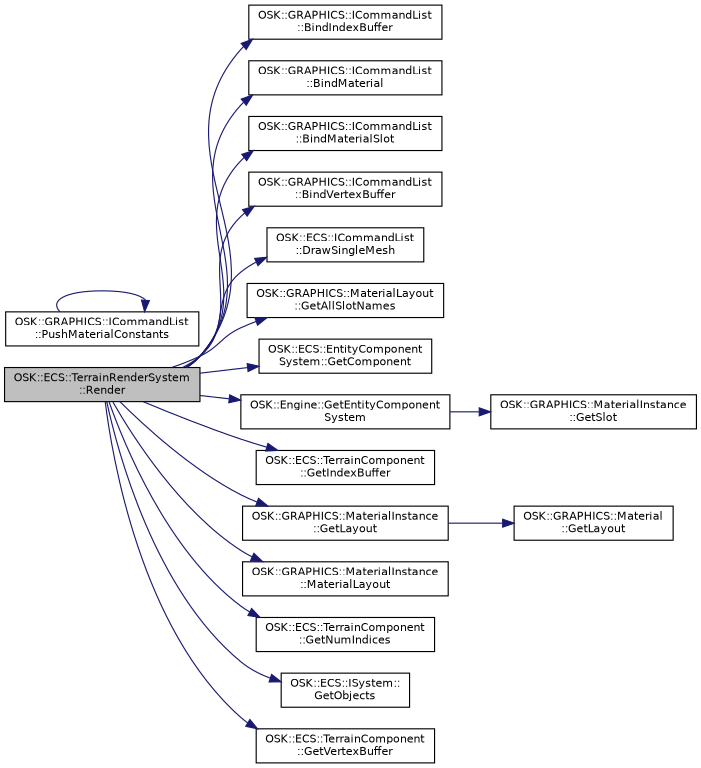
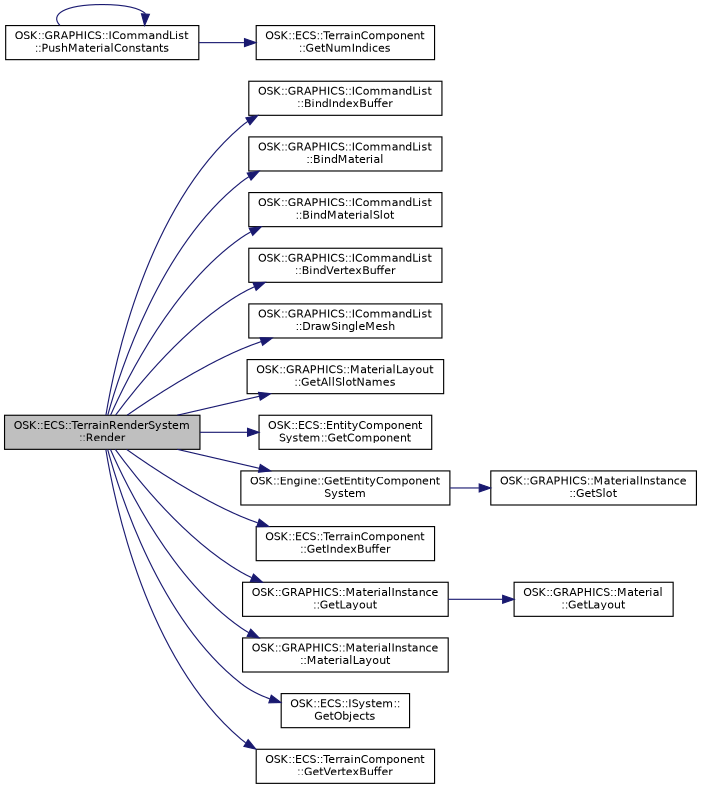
(345, 245) -> (345, 321)
(164, 518) -> (222, 43)
